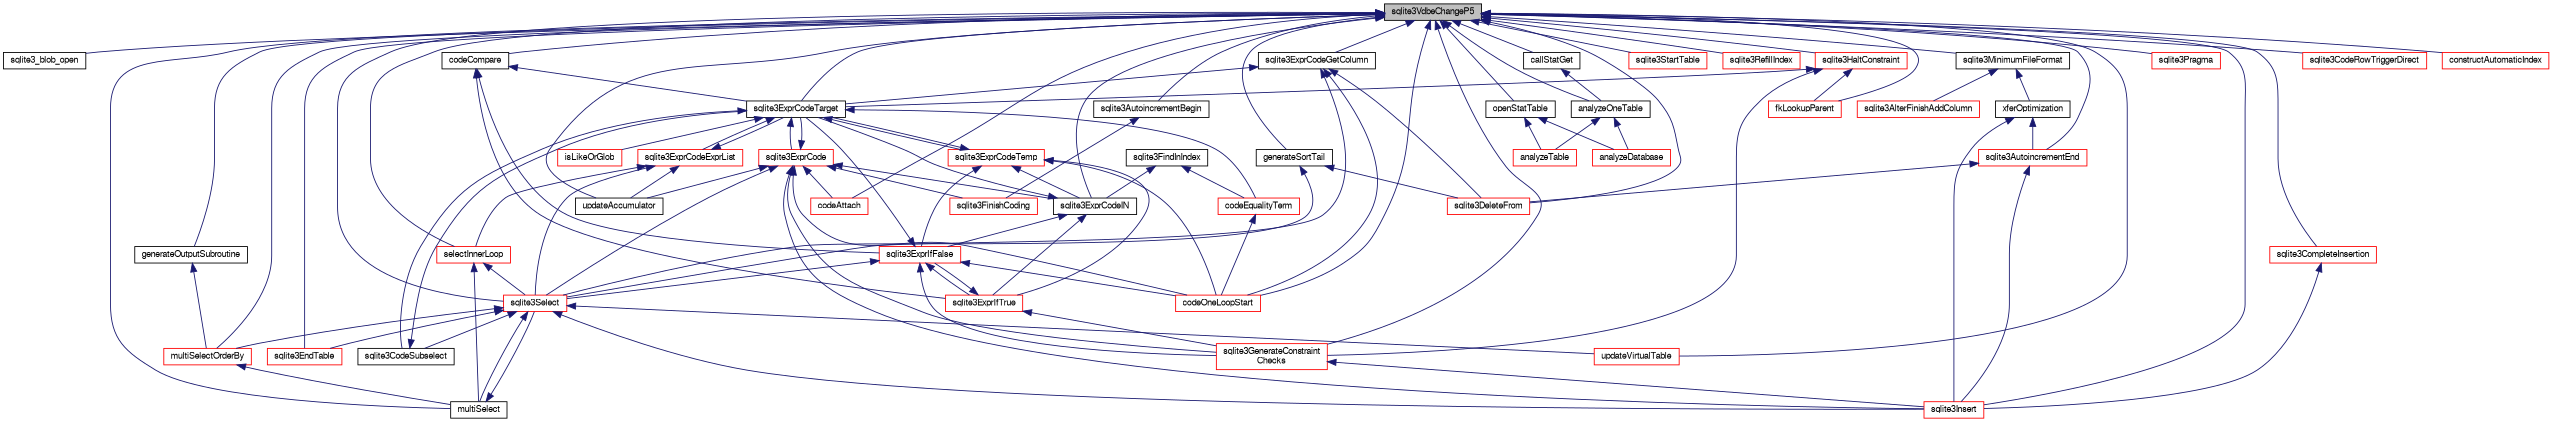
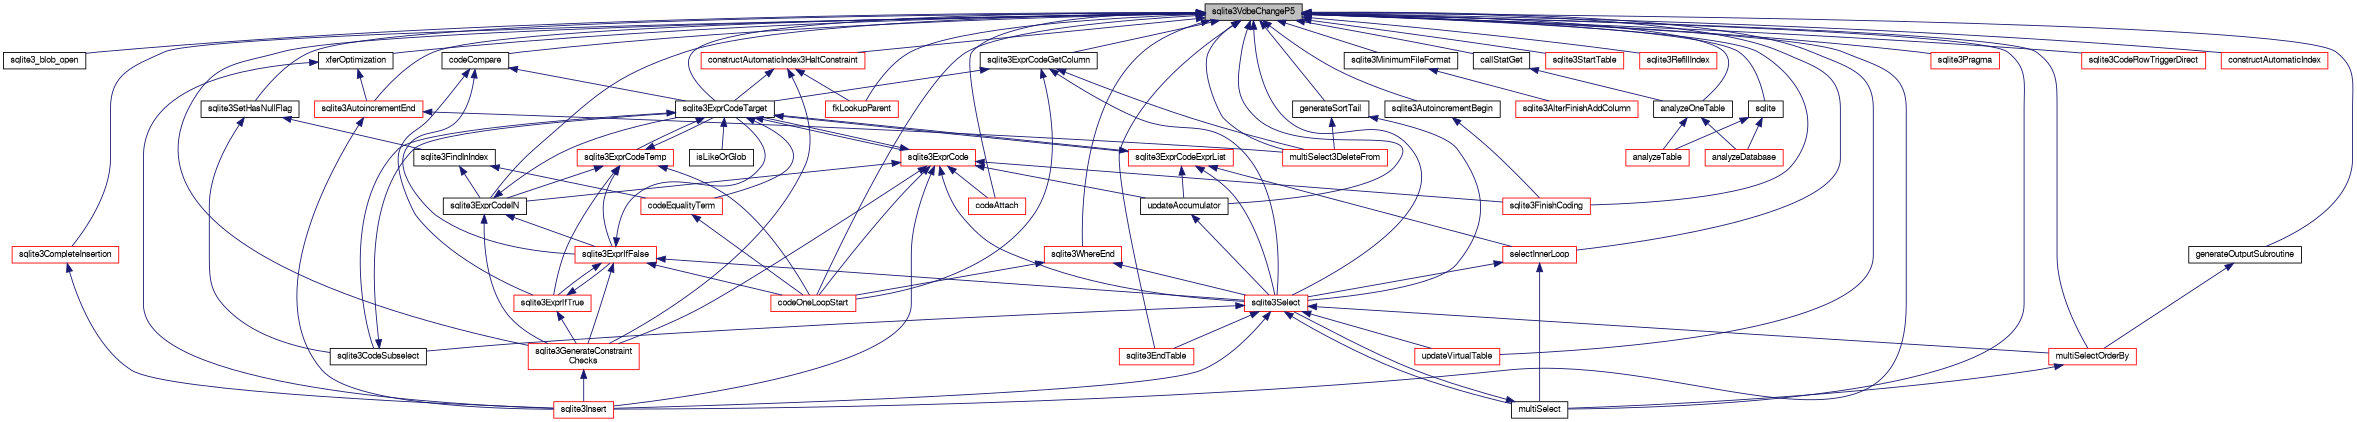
none -> (1746, 48)
(1861, 61) -> (783, 61)
(2025, 89) -> (794, 25)
none -> (250, 109)
(1521, 109) -> (1766, 109)
(590, 158) -> (722, 158)
(1488, 206) -> (1335, 158)
none -> (1083, 255)
(1038, 256) -> (496, 295)
none -> (1233, 258)
